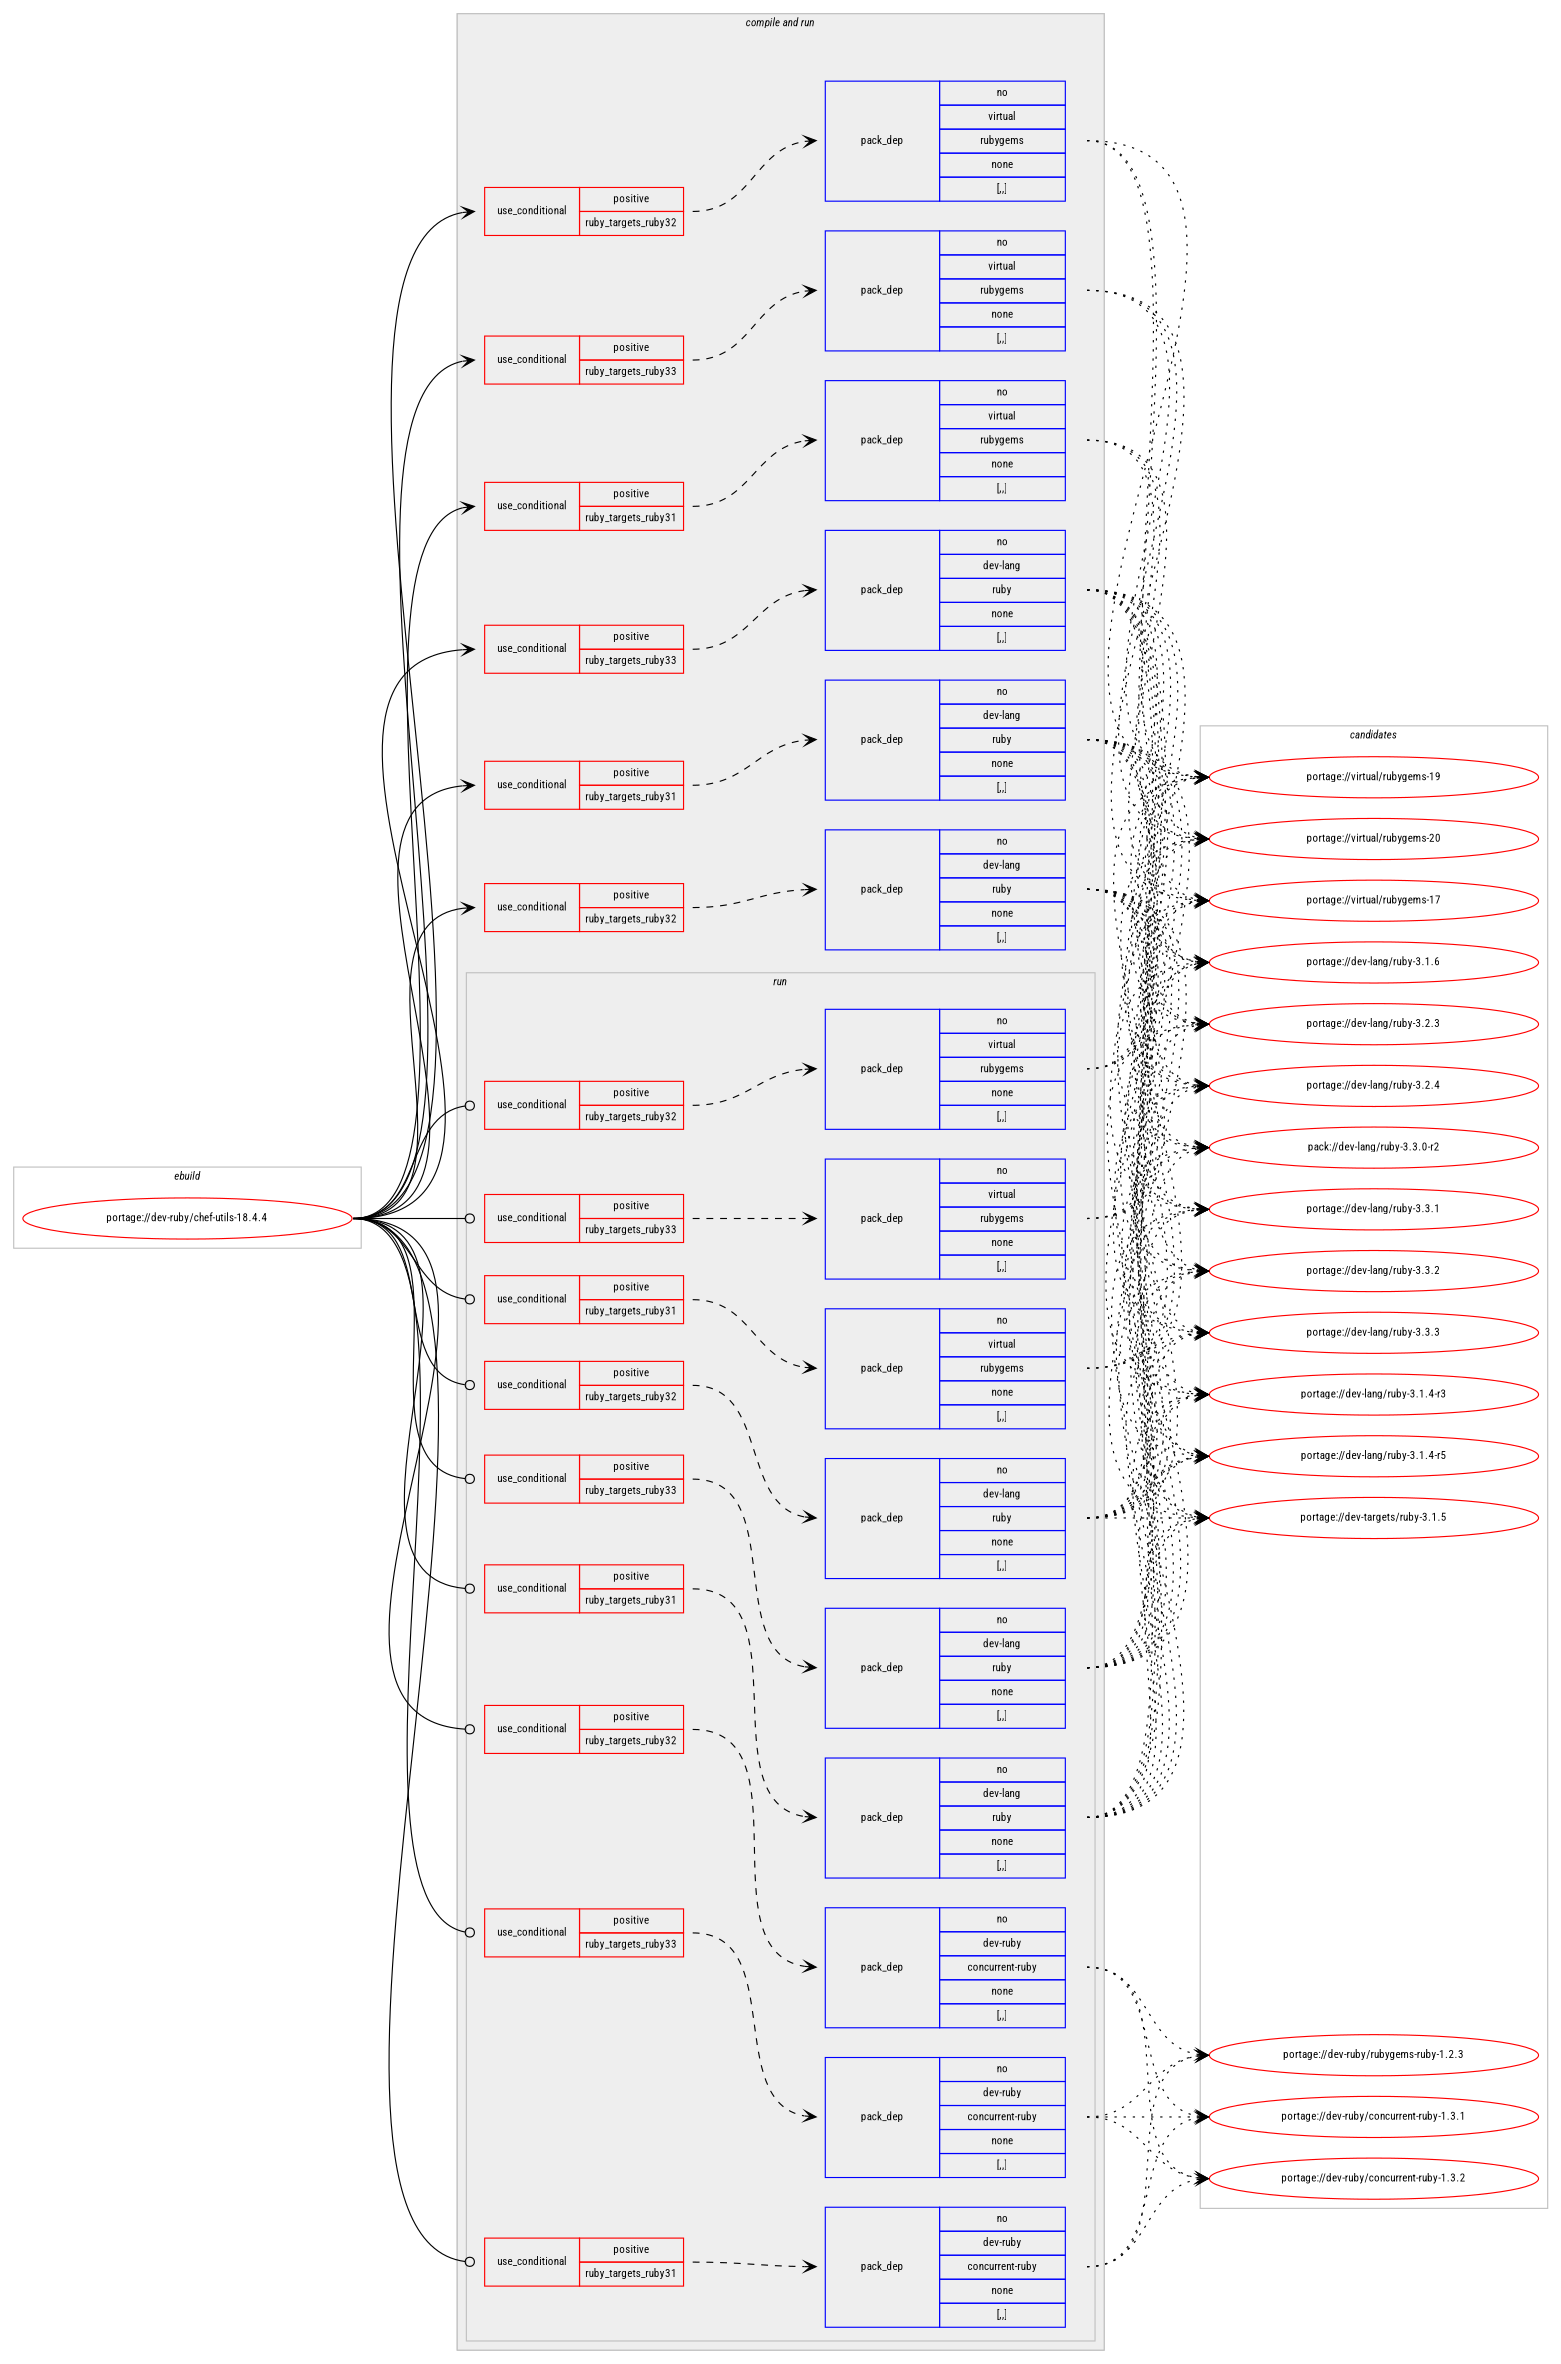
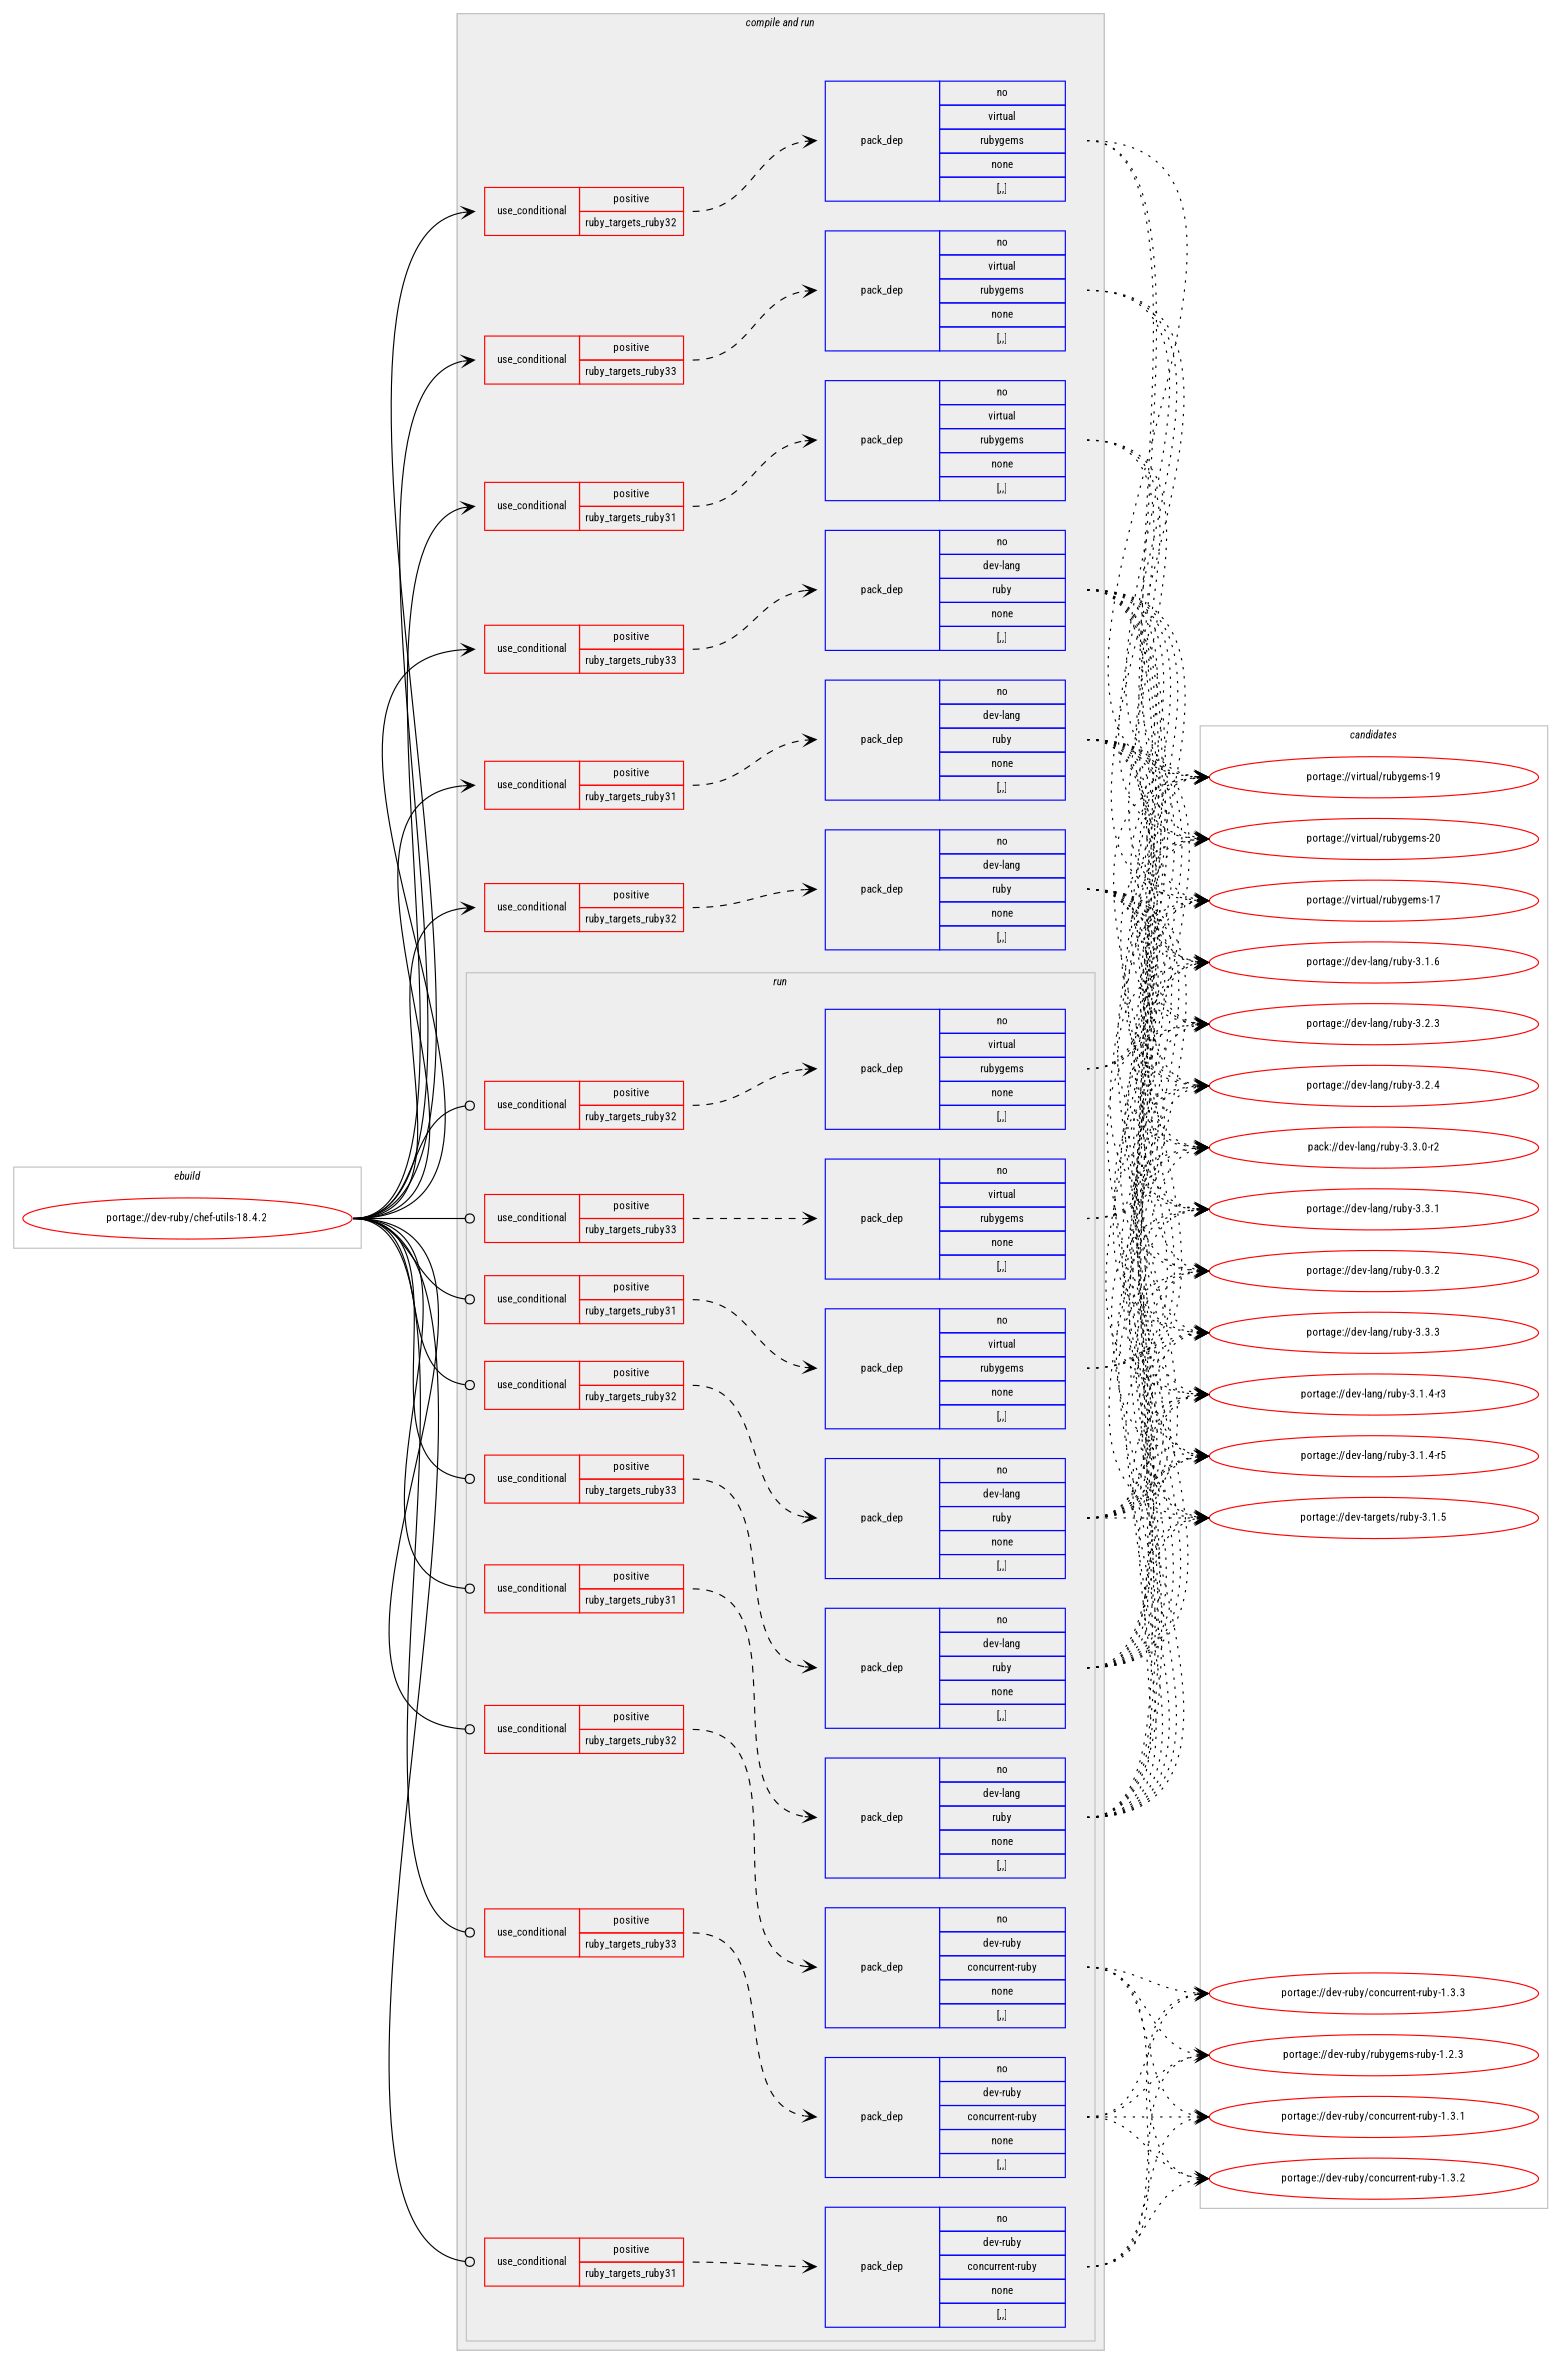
(187, 1218) -> (187, 1218)
(1374, 1271) -> (1374, 1271)
none -> (1374, 1993)
